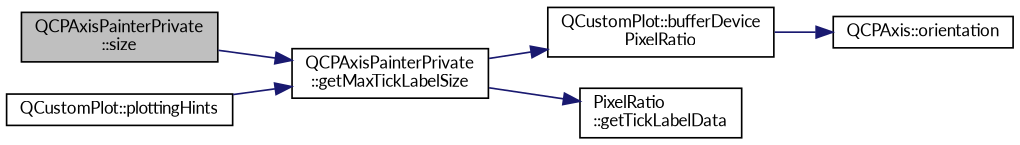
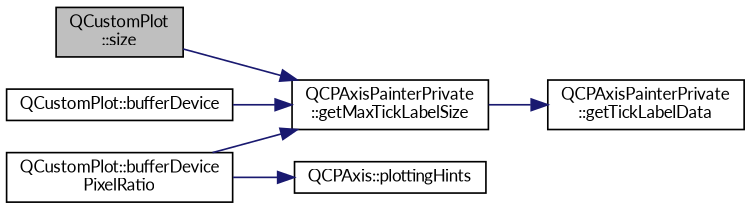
(923, 32) -> (390, 177)
(120, 37) -> (120, 32)
(510, 55) -> (247, 143)
(120, 110) -> (120, 105)
(661, 113) -> (646, 105)
